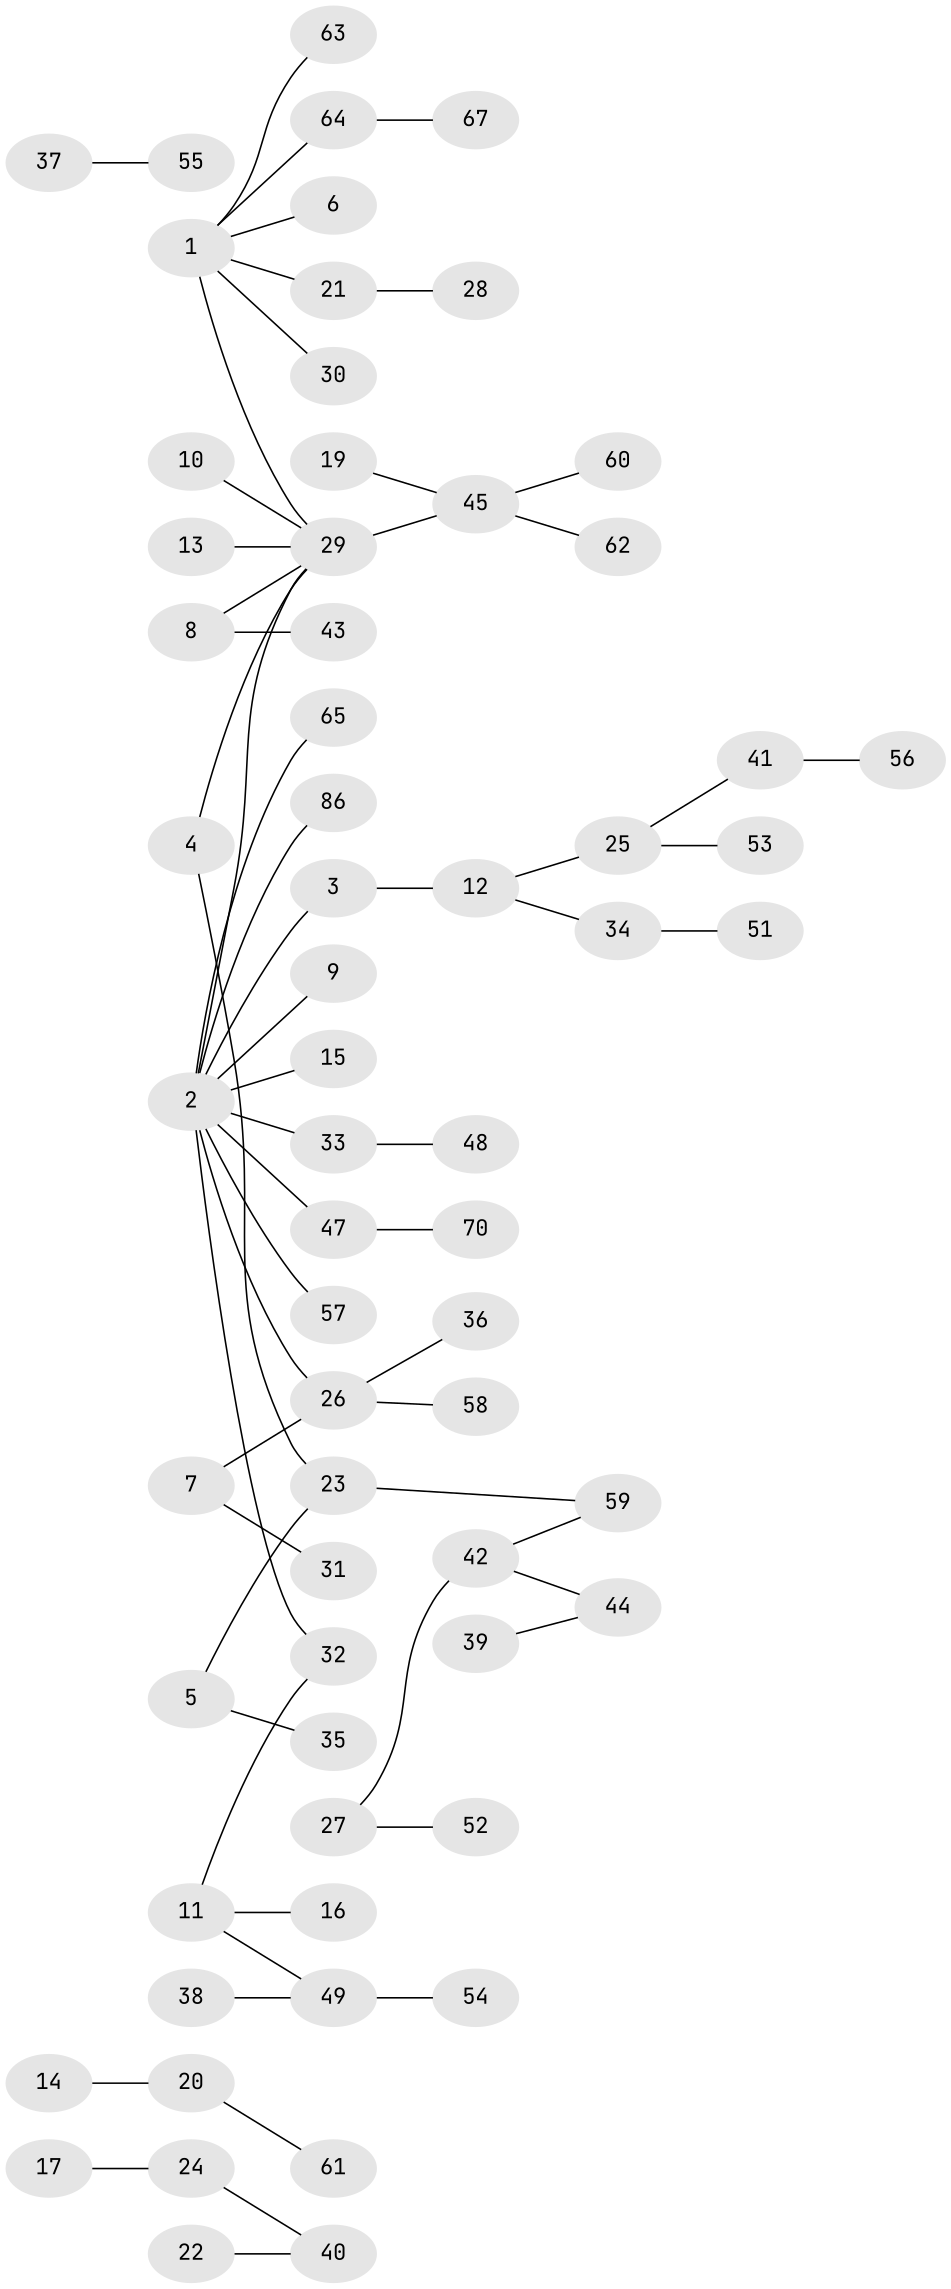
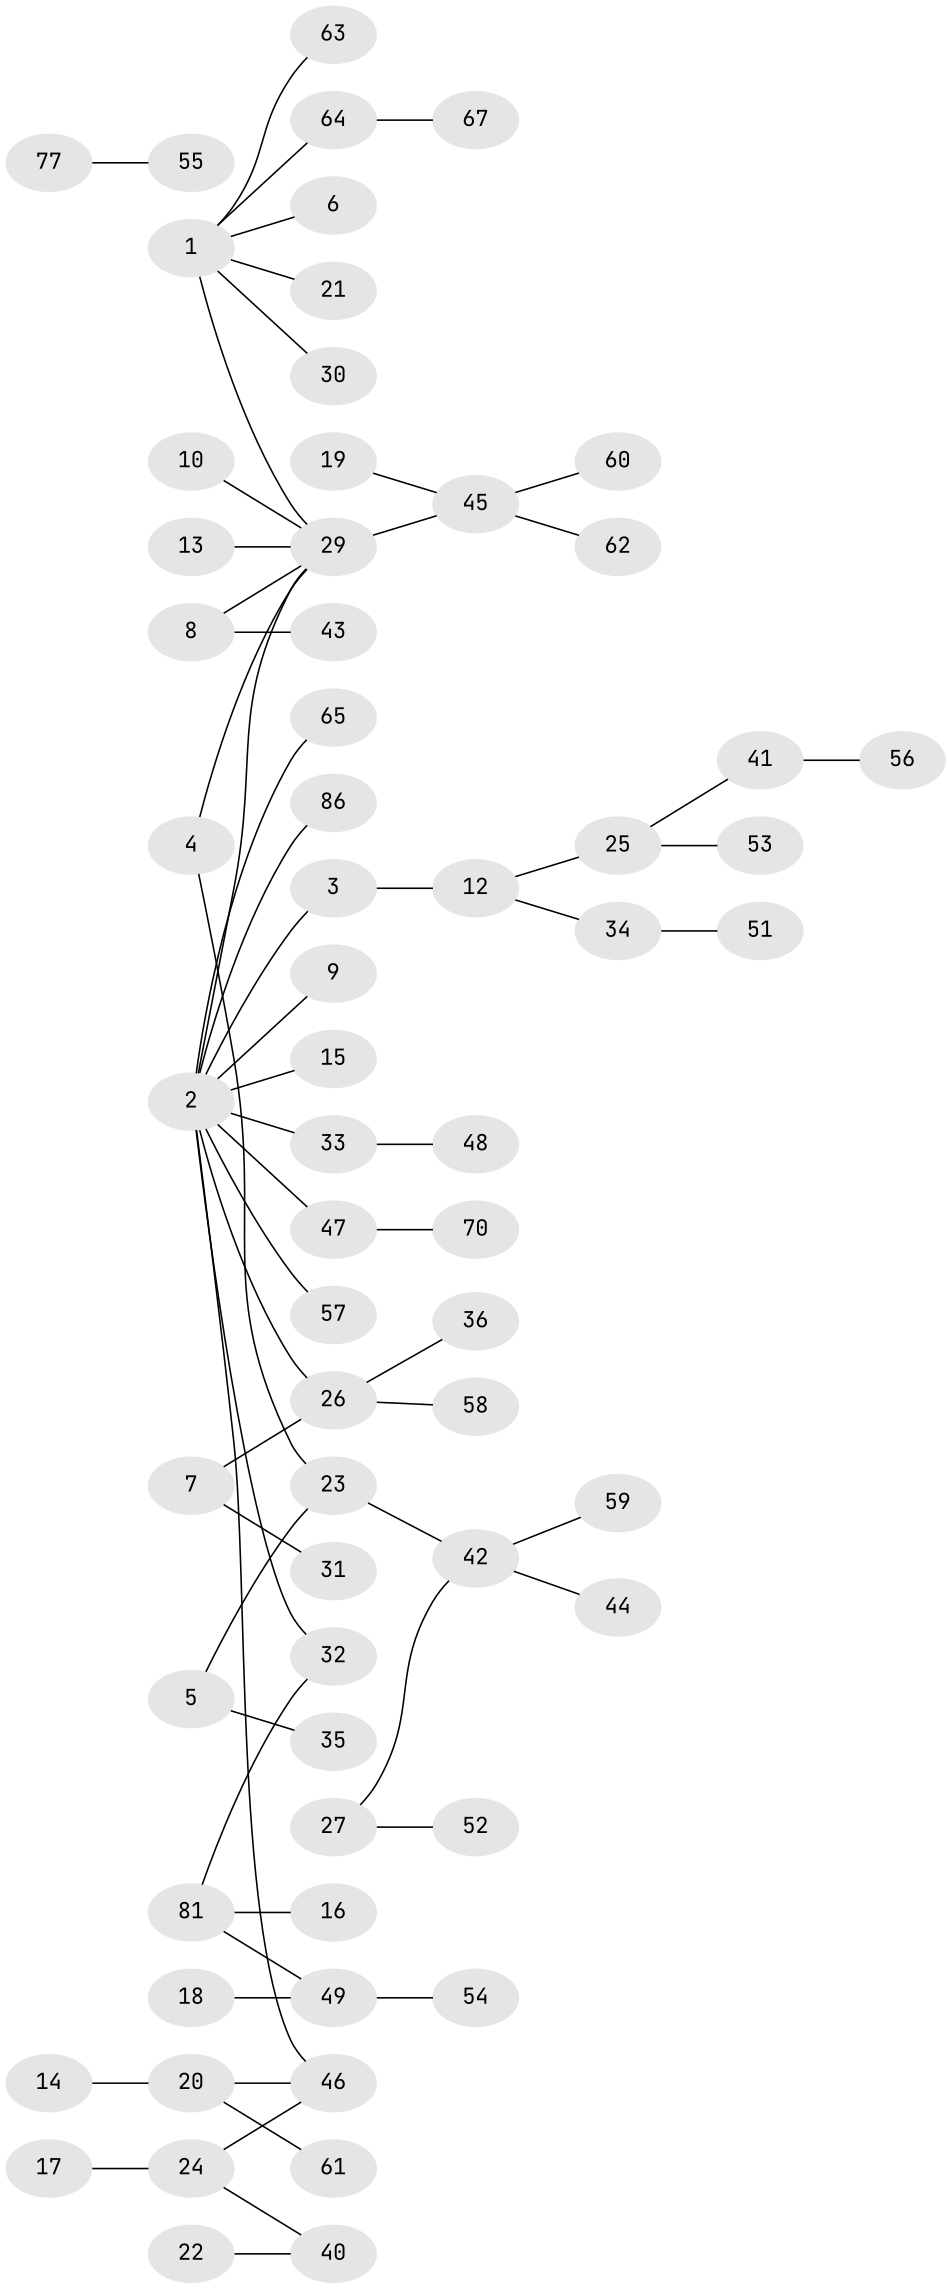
(49, 163) -> (49, 163)
(476, 291) -> none
(476, 1494) -> (405, 1522)
(476, 1644) -> none
(191, 1912) -> (191, 1912)
(191, 1998) -> (191, 1998)
none -> (333, 2083)
